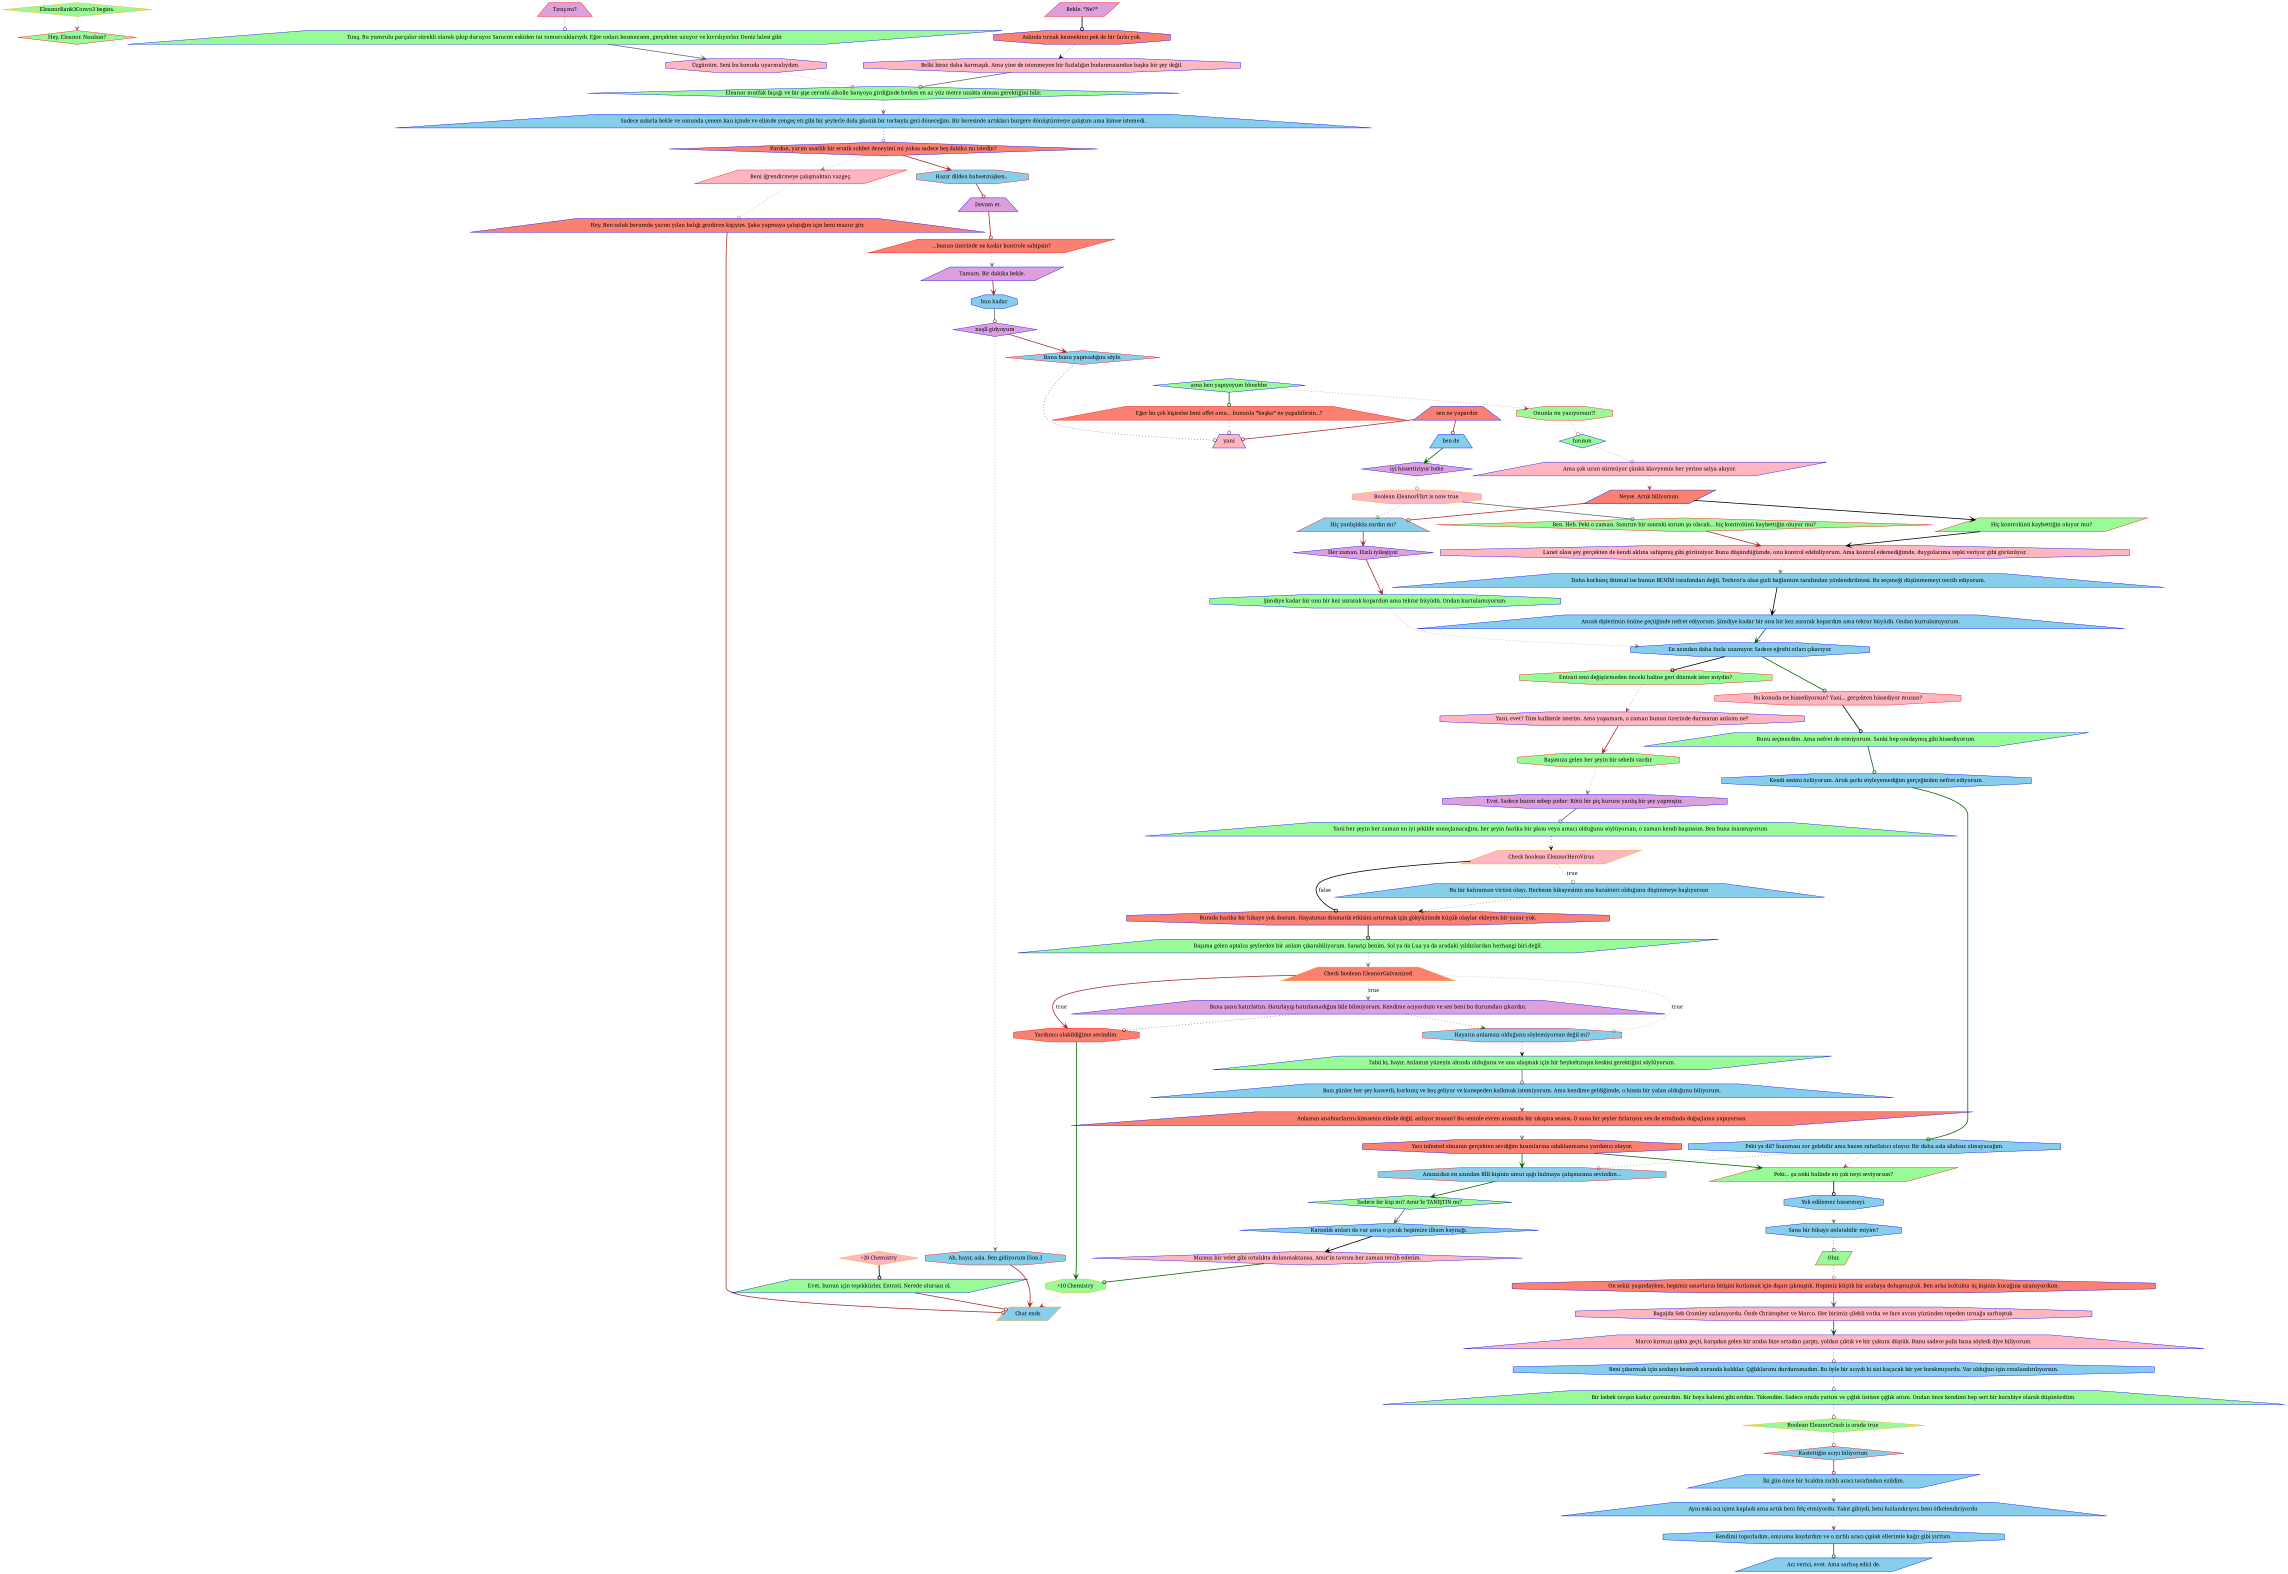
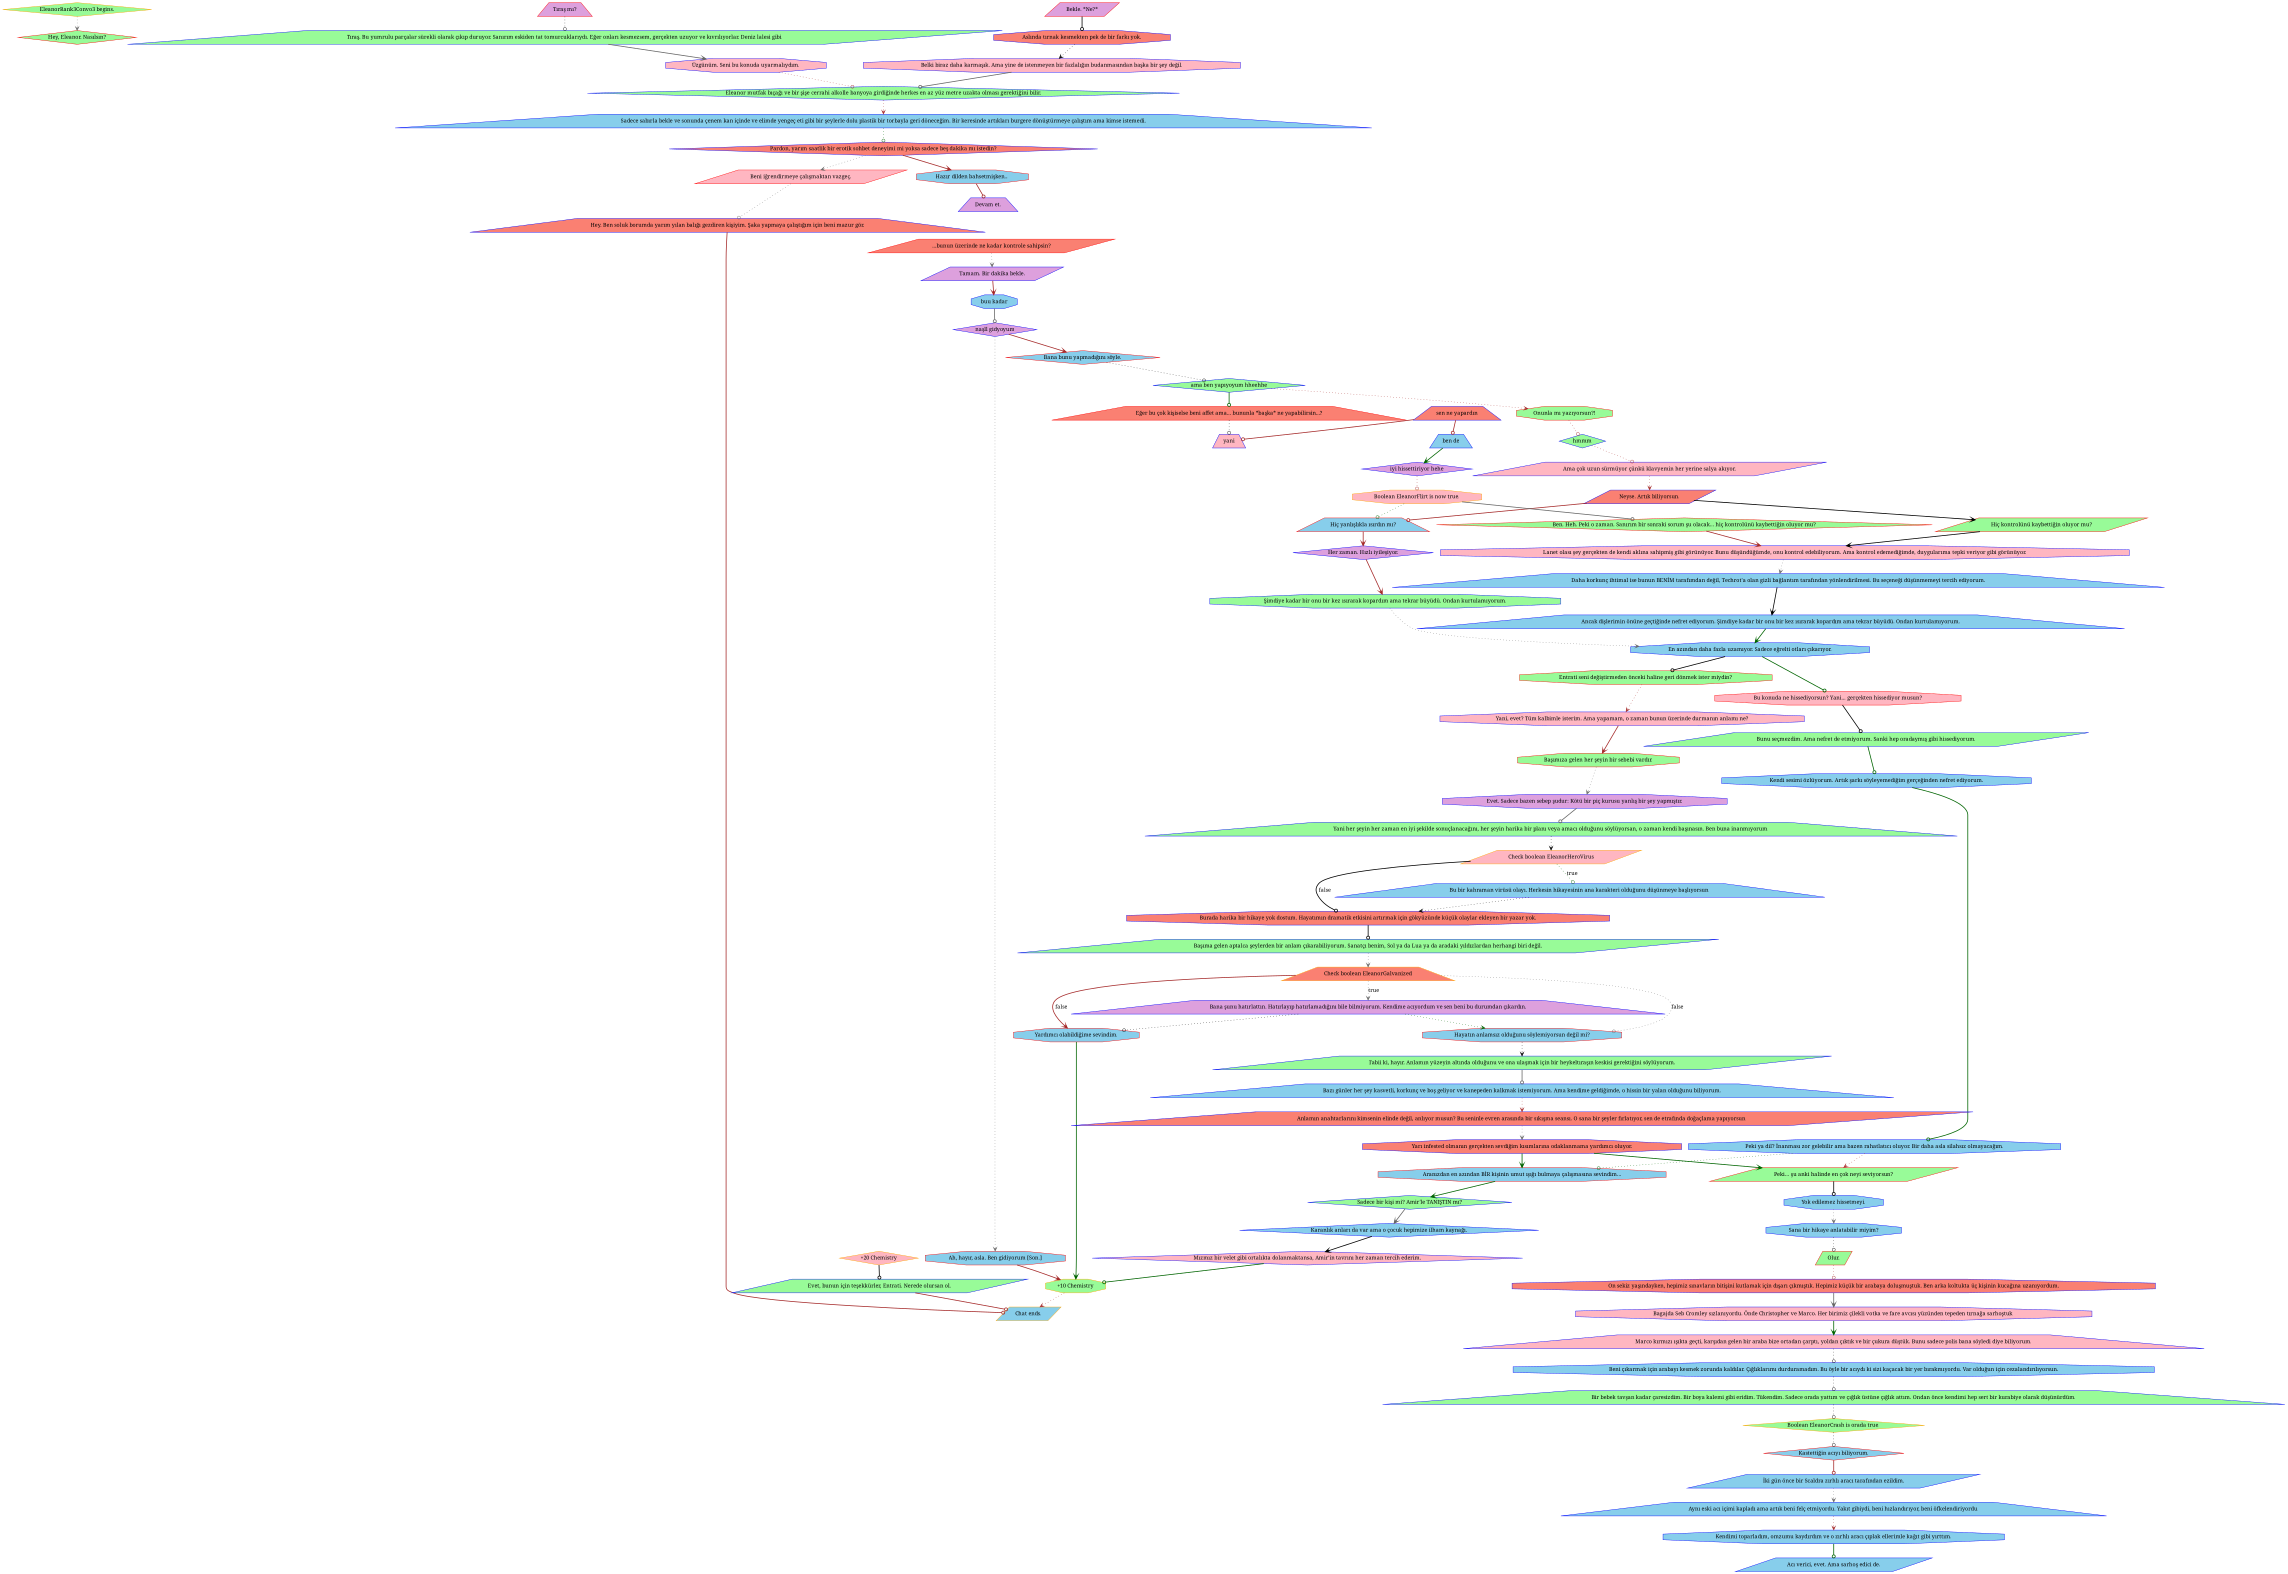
(990, 224) -> none
(1096, 432) -> (1155, 371)
(1061, 1007) -> (1061, 1007)
(1678, 1007) -> (1678, 1007)
(1076, 1035) -> (1076, 1035)
(1027, 1281) -> (1037, 1271)
